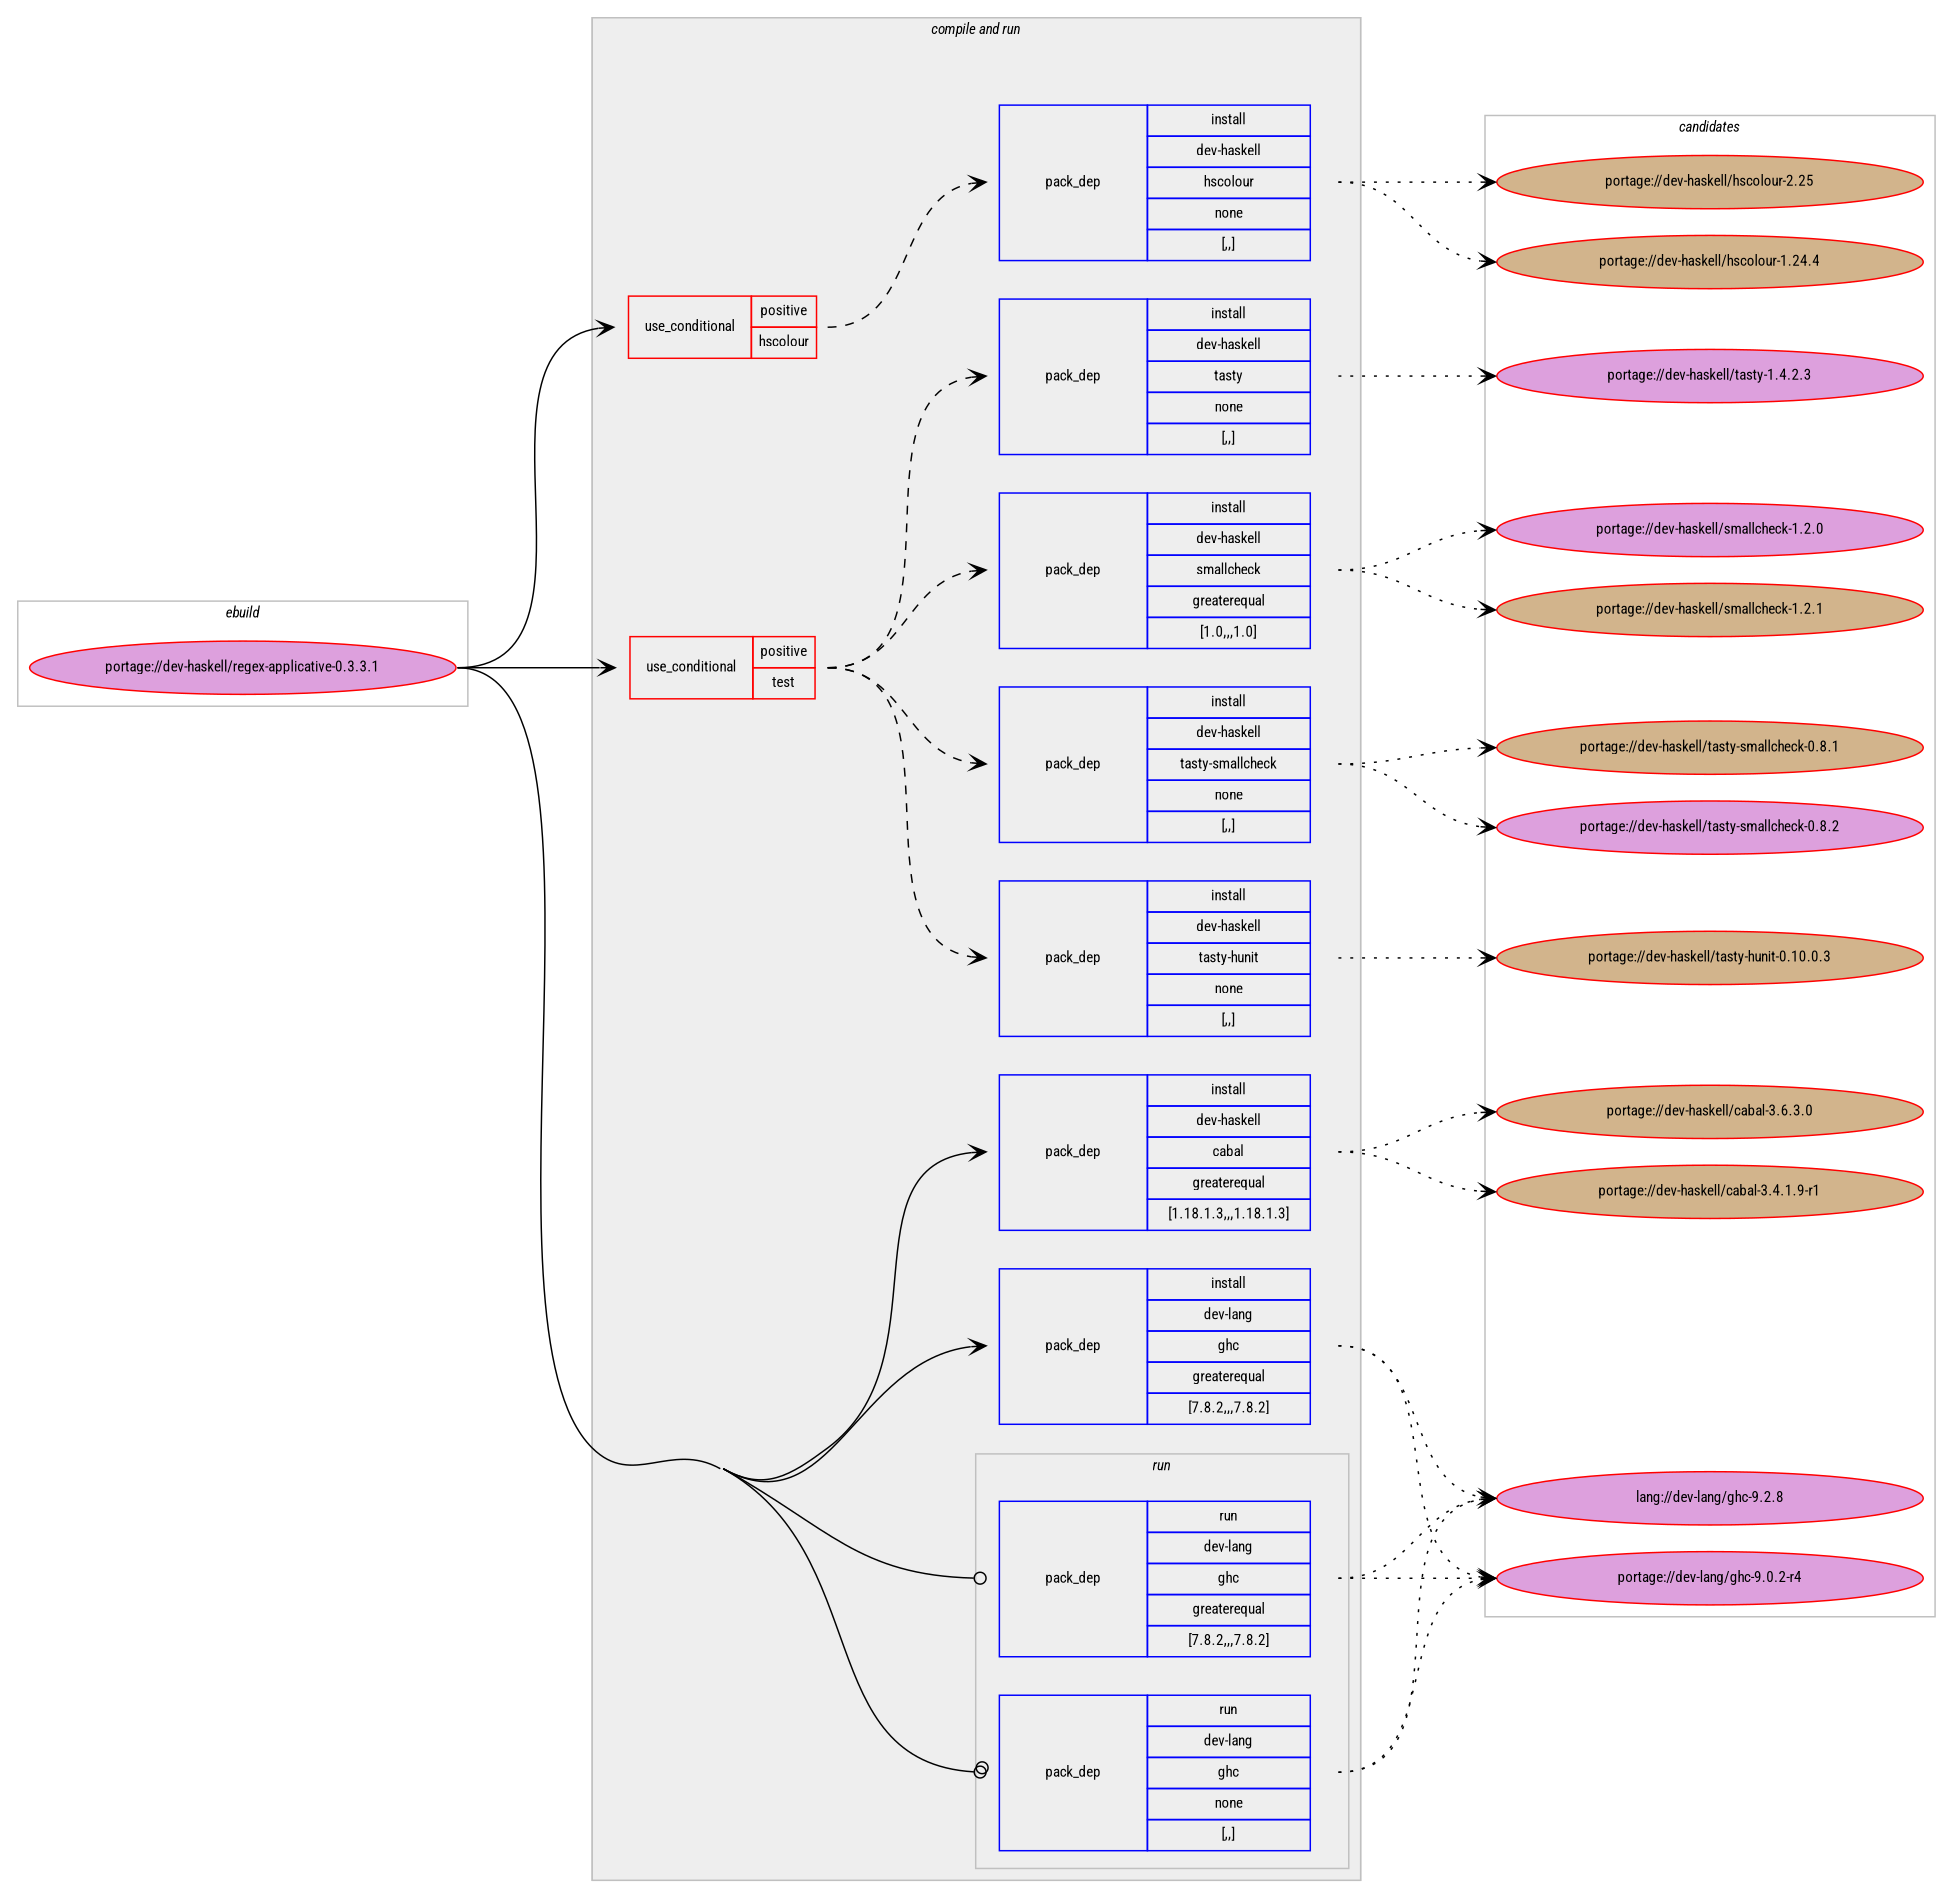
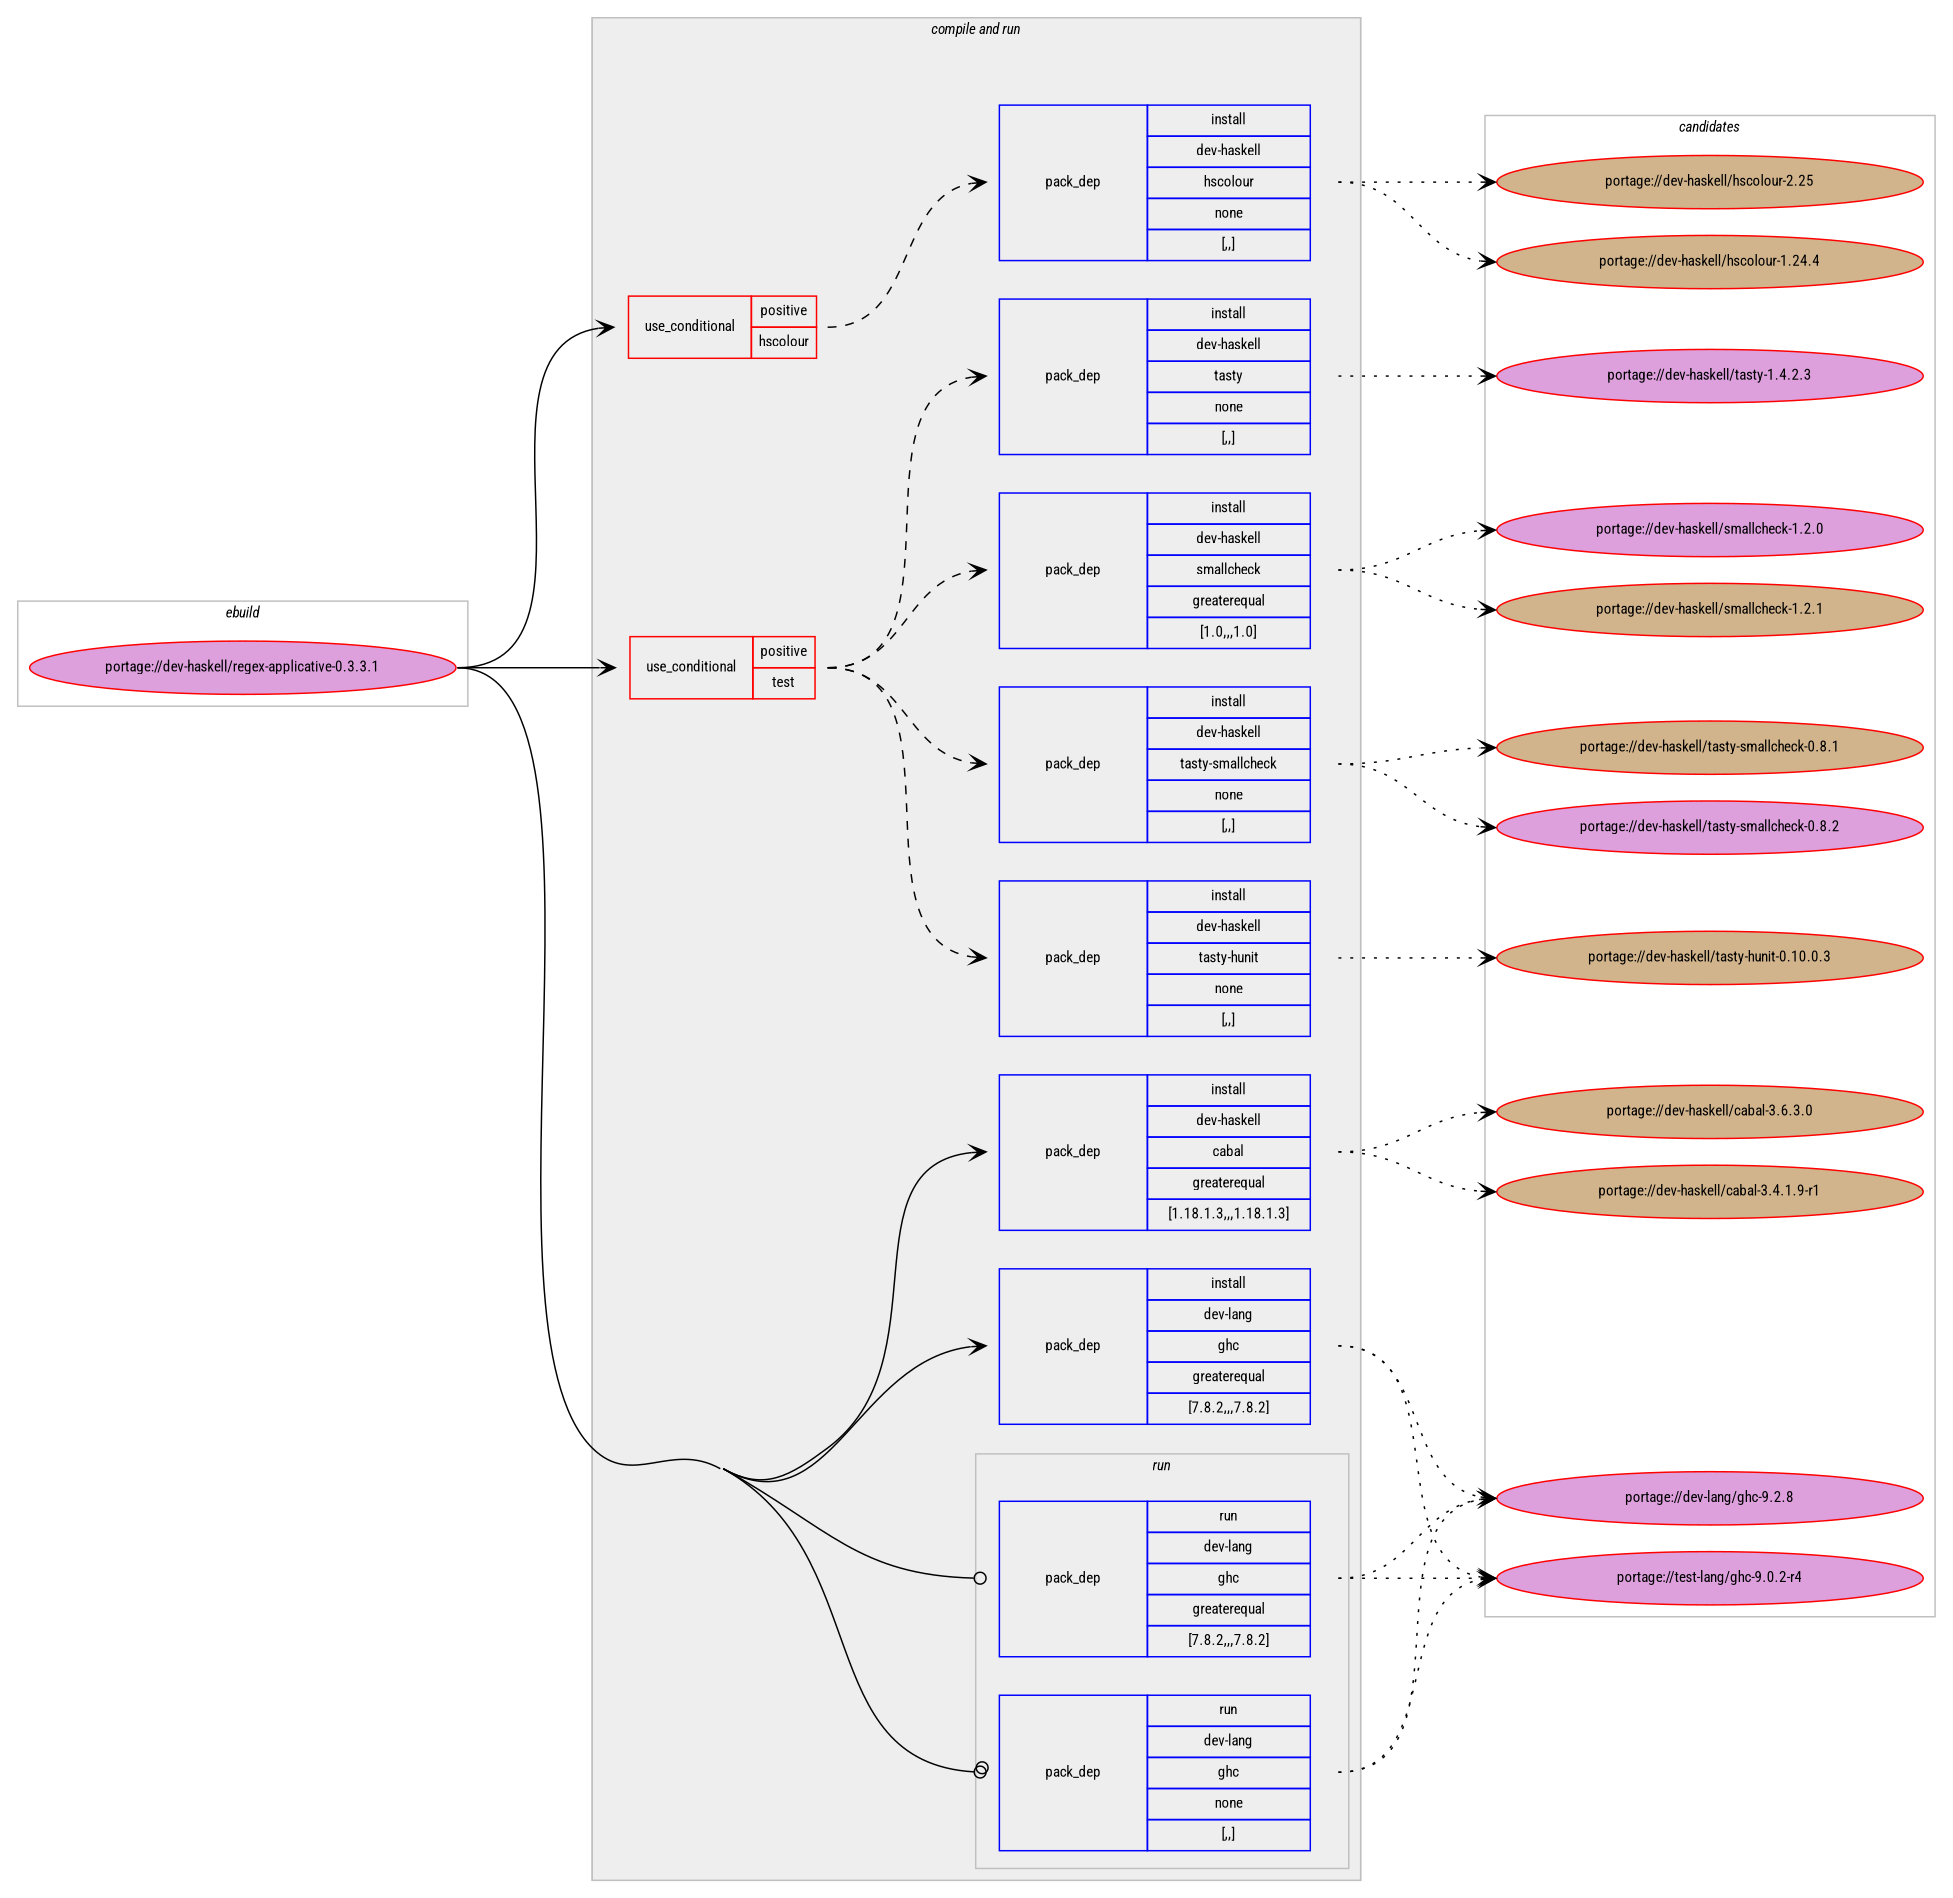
(1710, 1498) -> (1710, 1498)
(1710, 1578) -> (1710, 1578)
